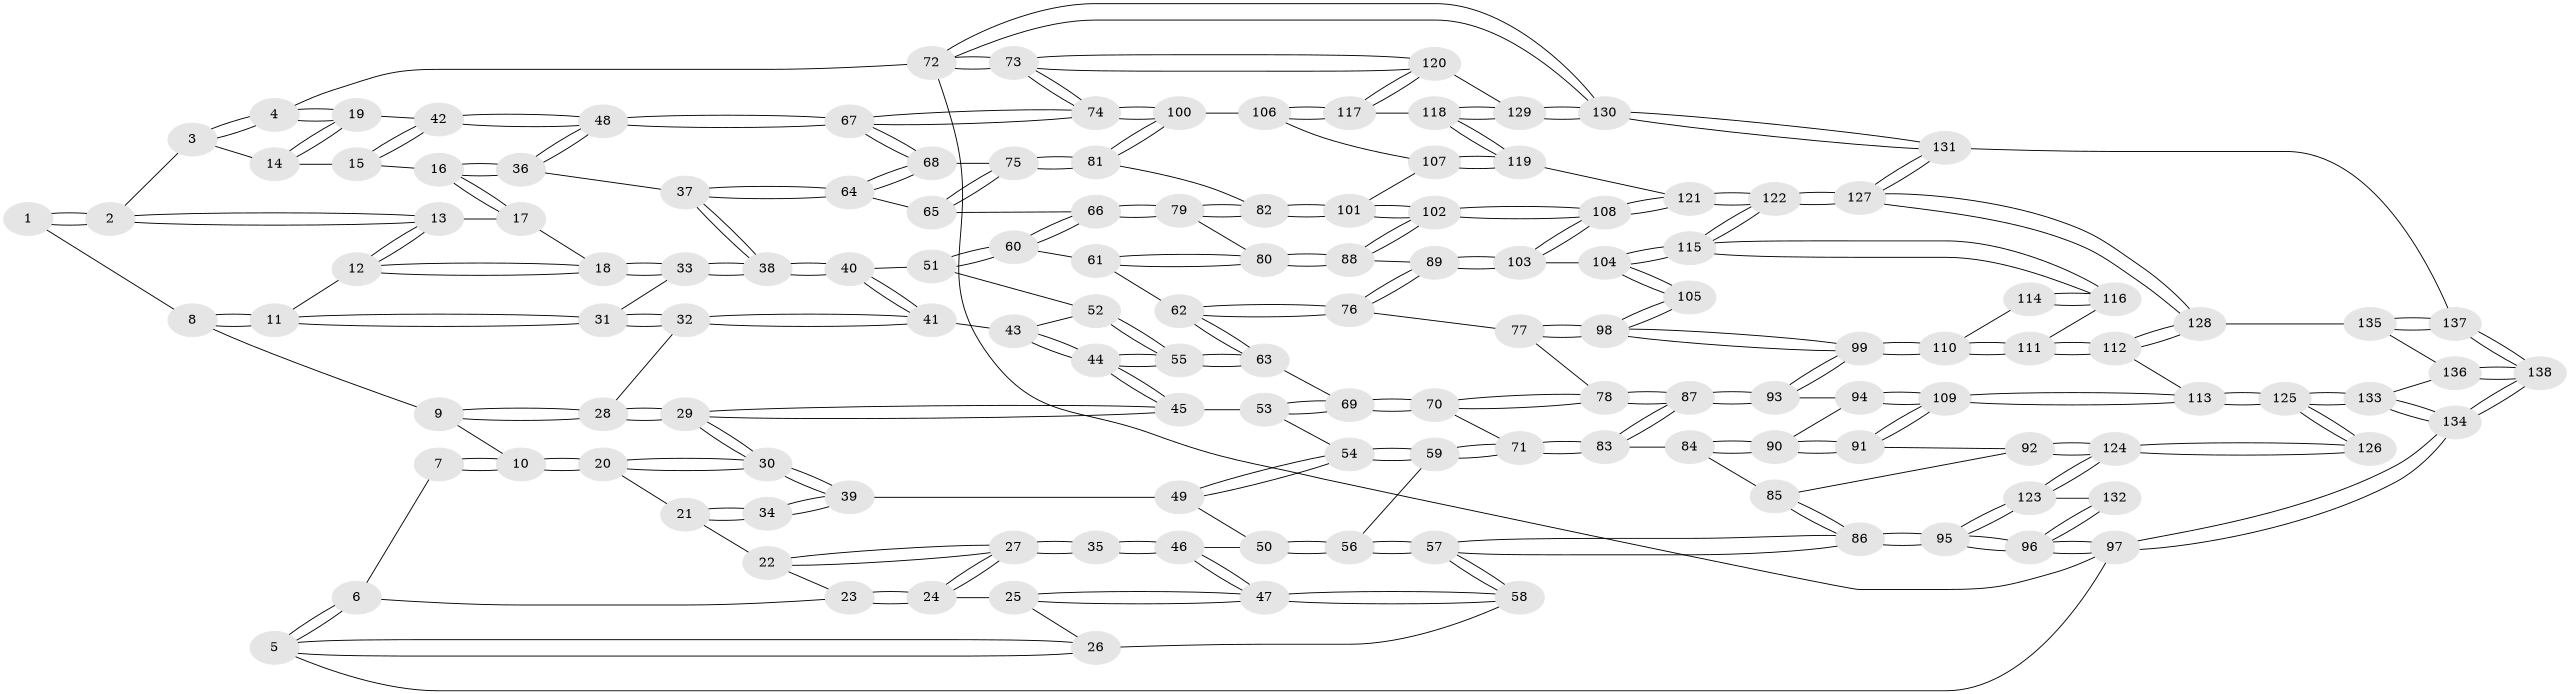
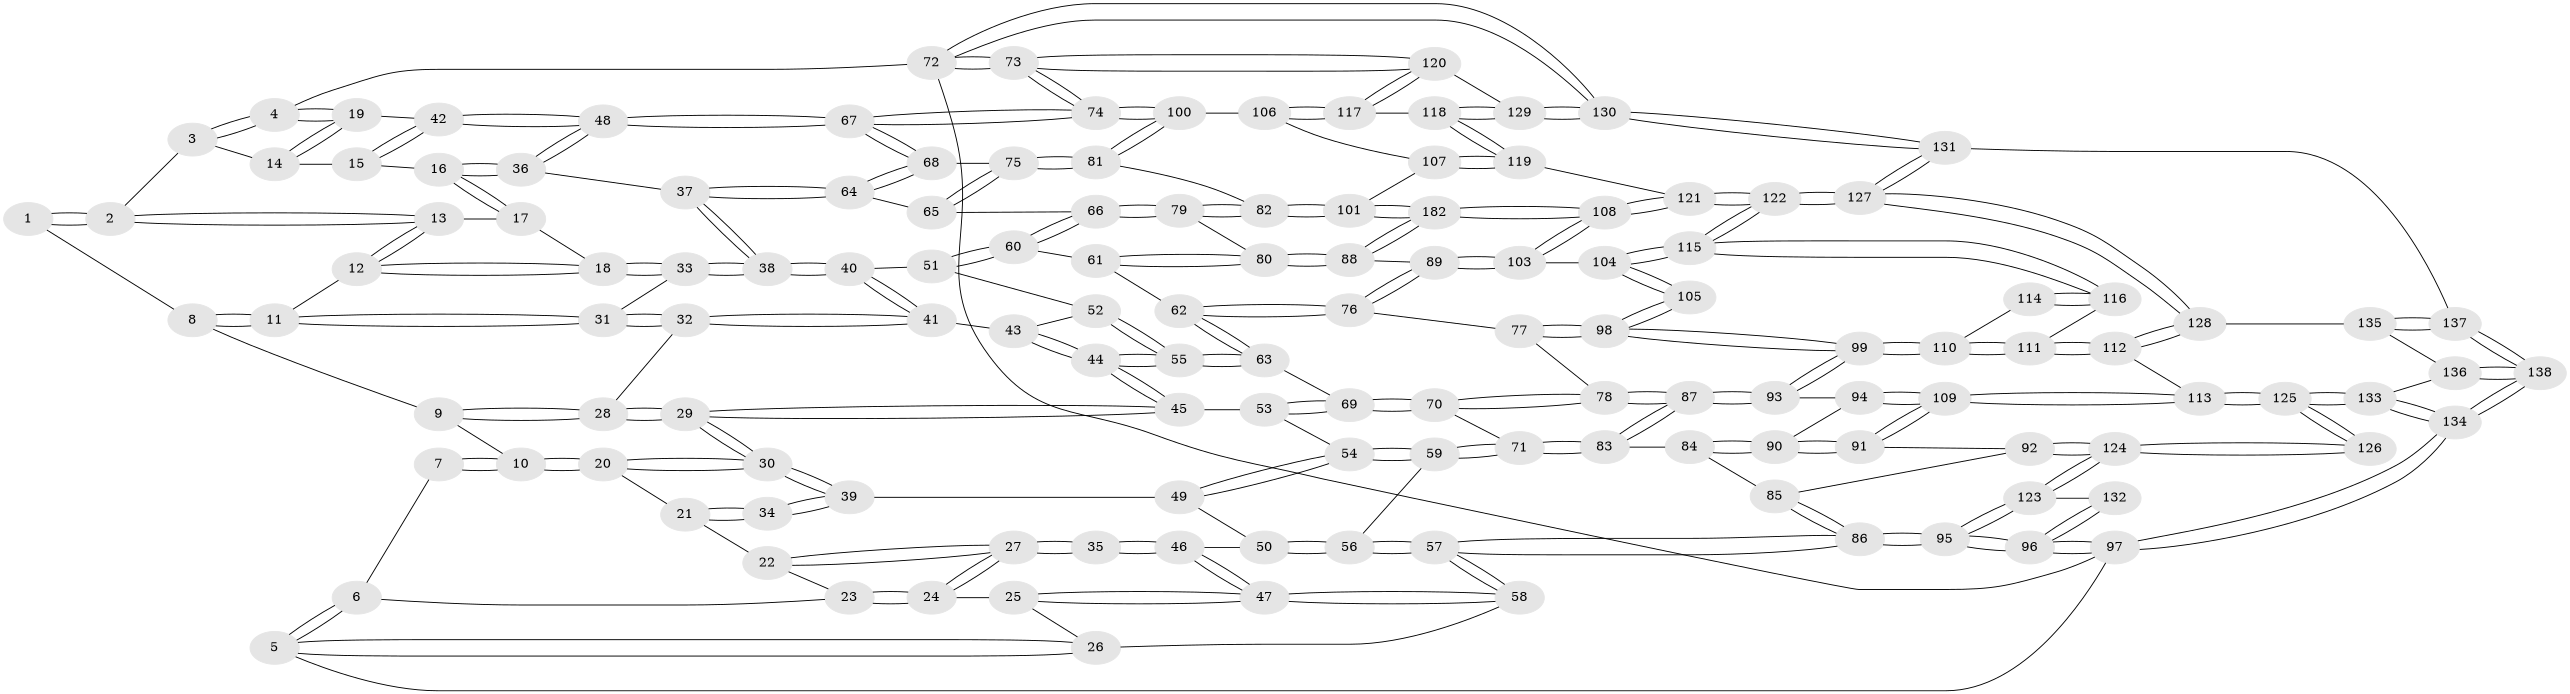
(1435, 213) -> (1435, 213)
